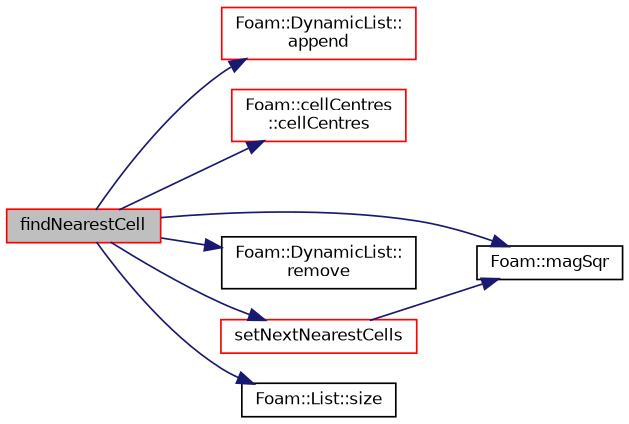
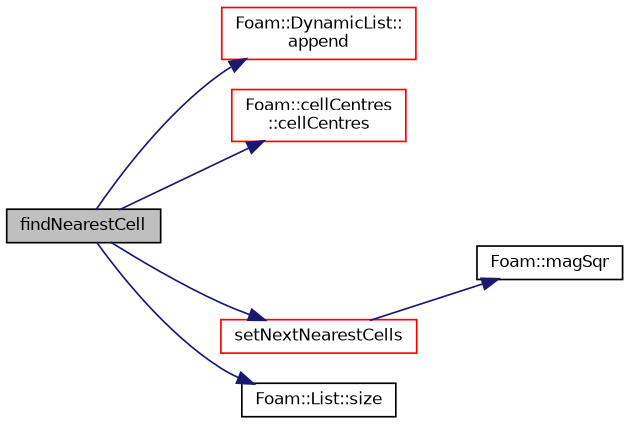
(328, 213) -> none
(84, 226) -> (84, 226)
(319, 263) -> none
